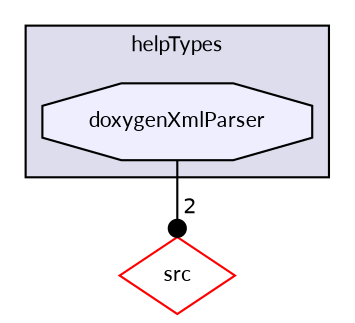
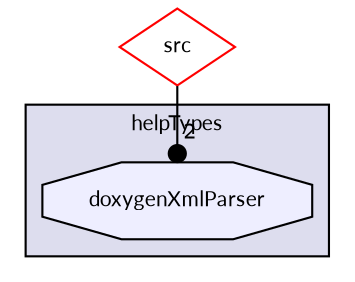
(177, 190) -> (177, 118)
